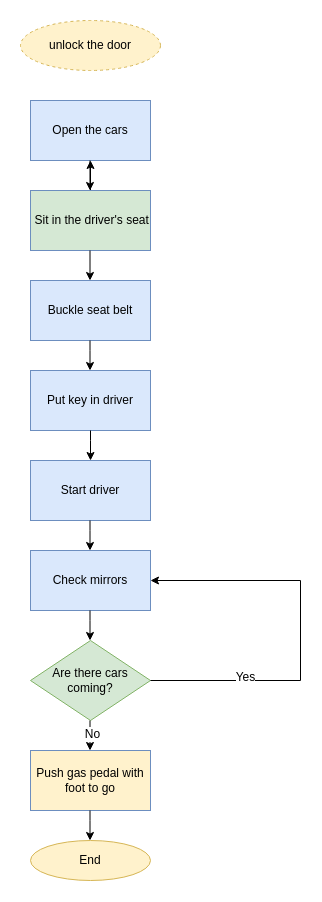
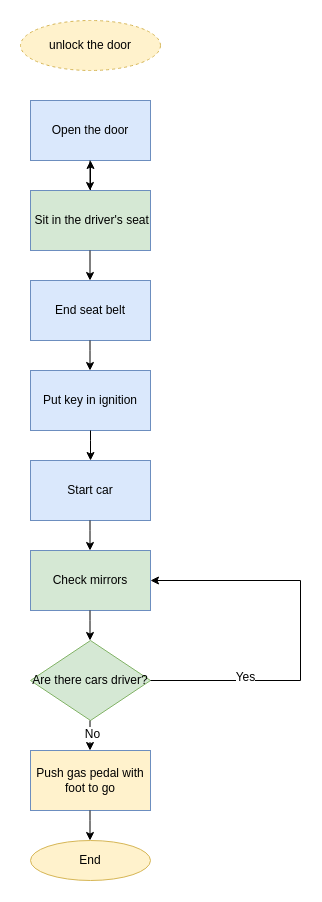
(91, 131) -> (91, 131)
(91, 311) -> (91, 311)
(91, 401) -> (91, 401)
(91, 491) -> (91, 491)
(91, 581) -> (91, 581)
(91, 681) -> (91, 681)
